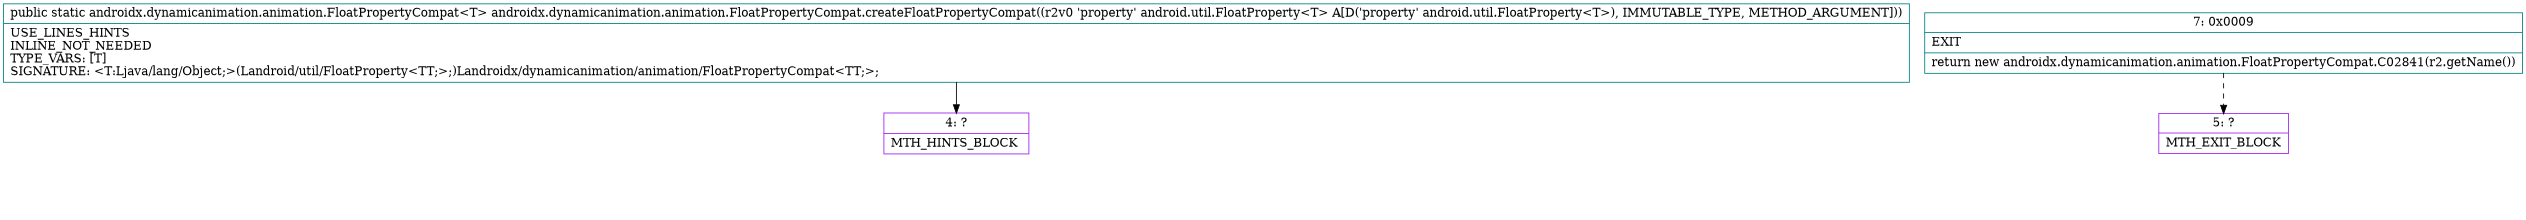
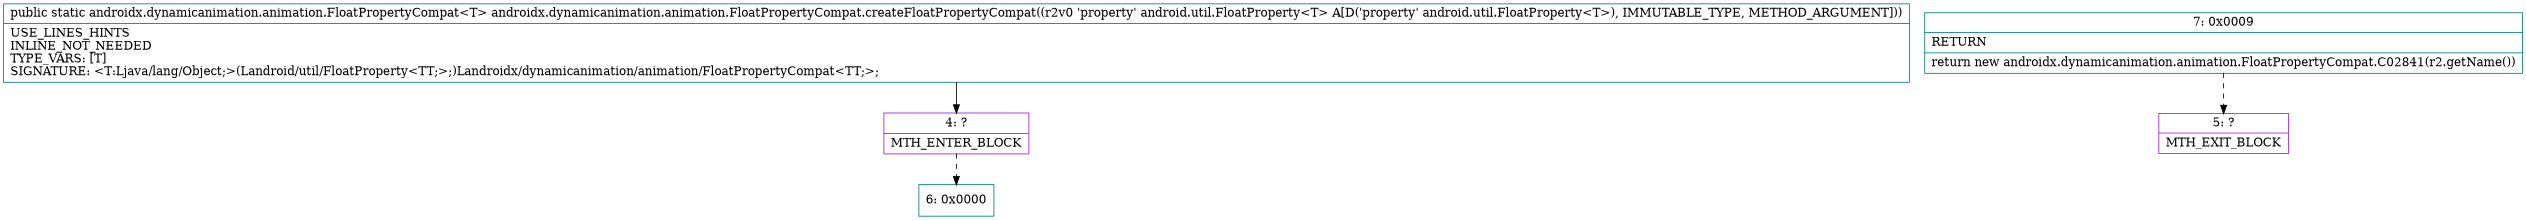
(1946, 42) -> (1959, 42)
(954, 143) -> (956, 143)
none -> (956, 200)
